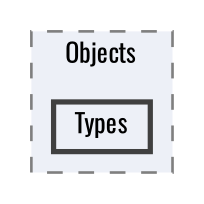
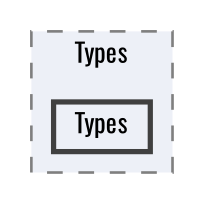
(102, 56) -> (102, 56)
